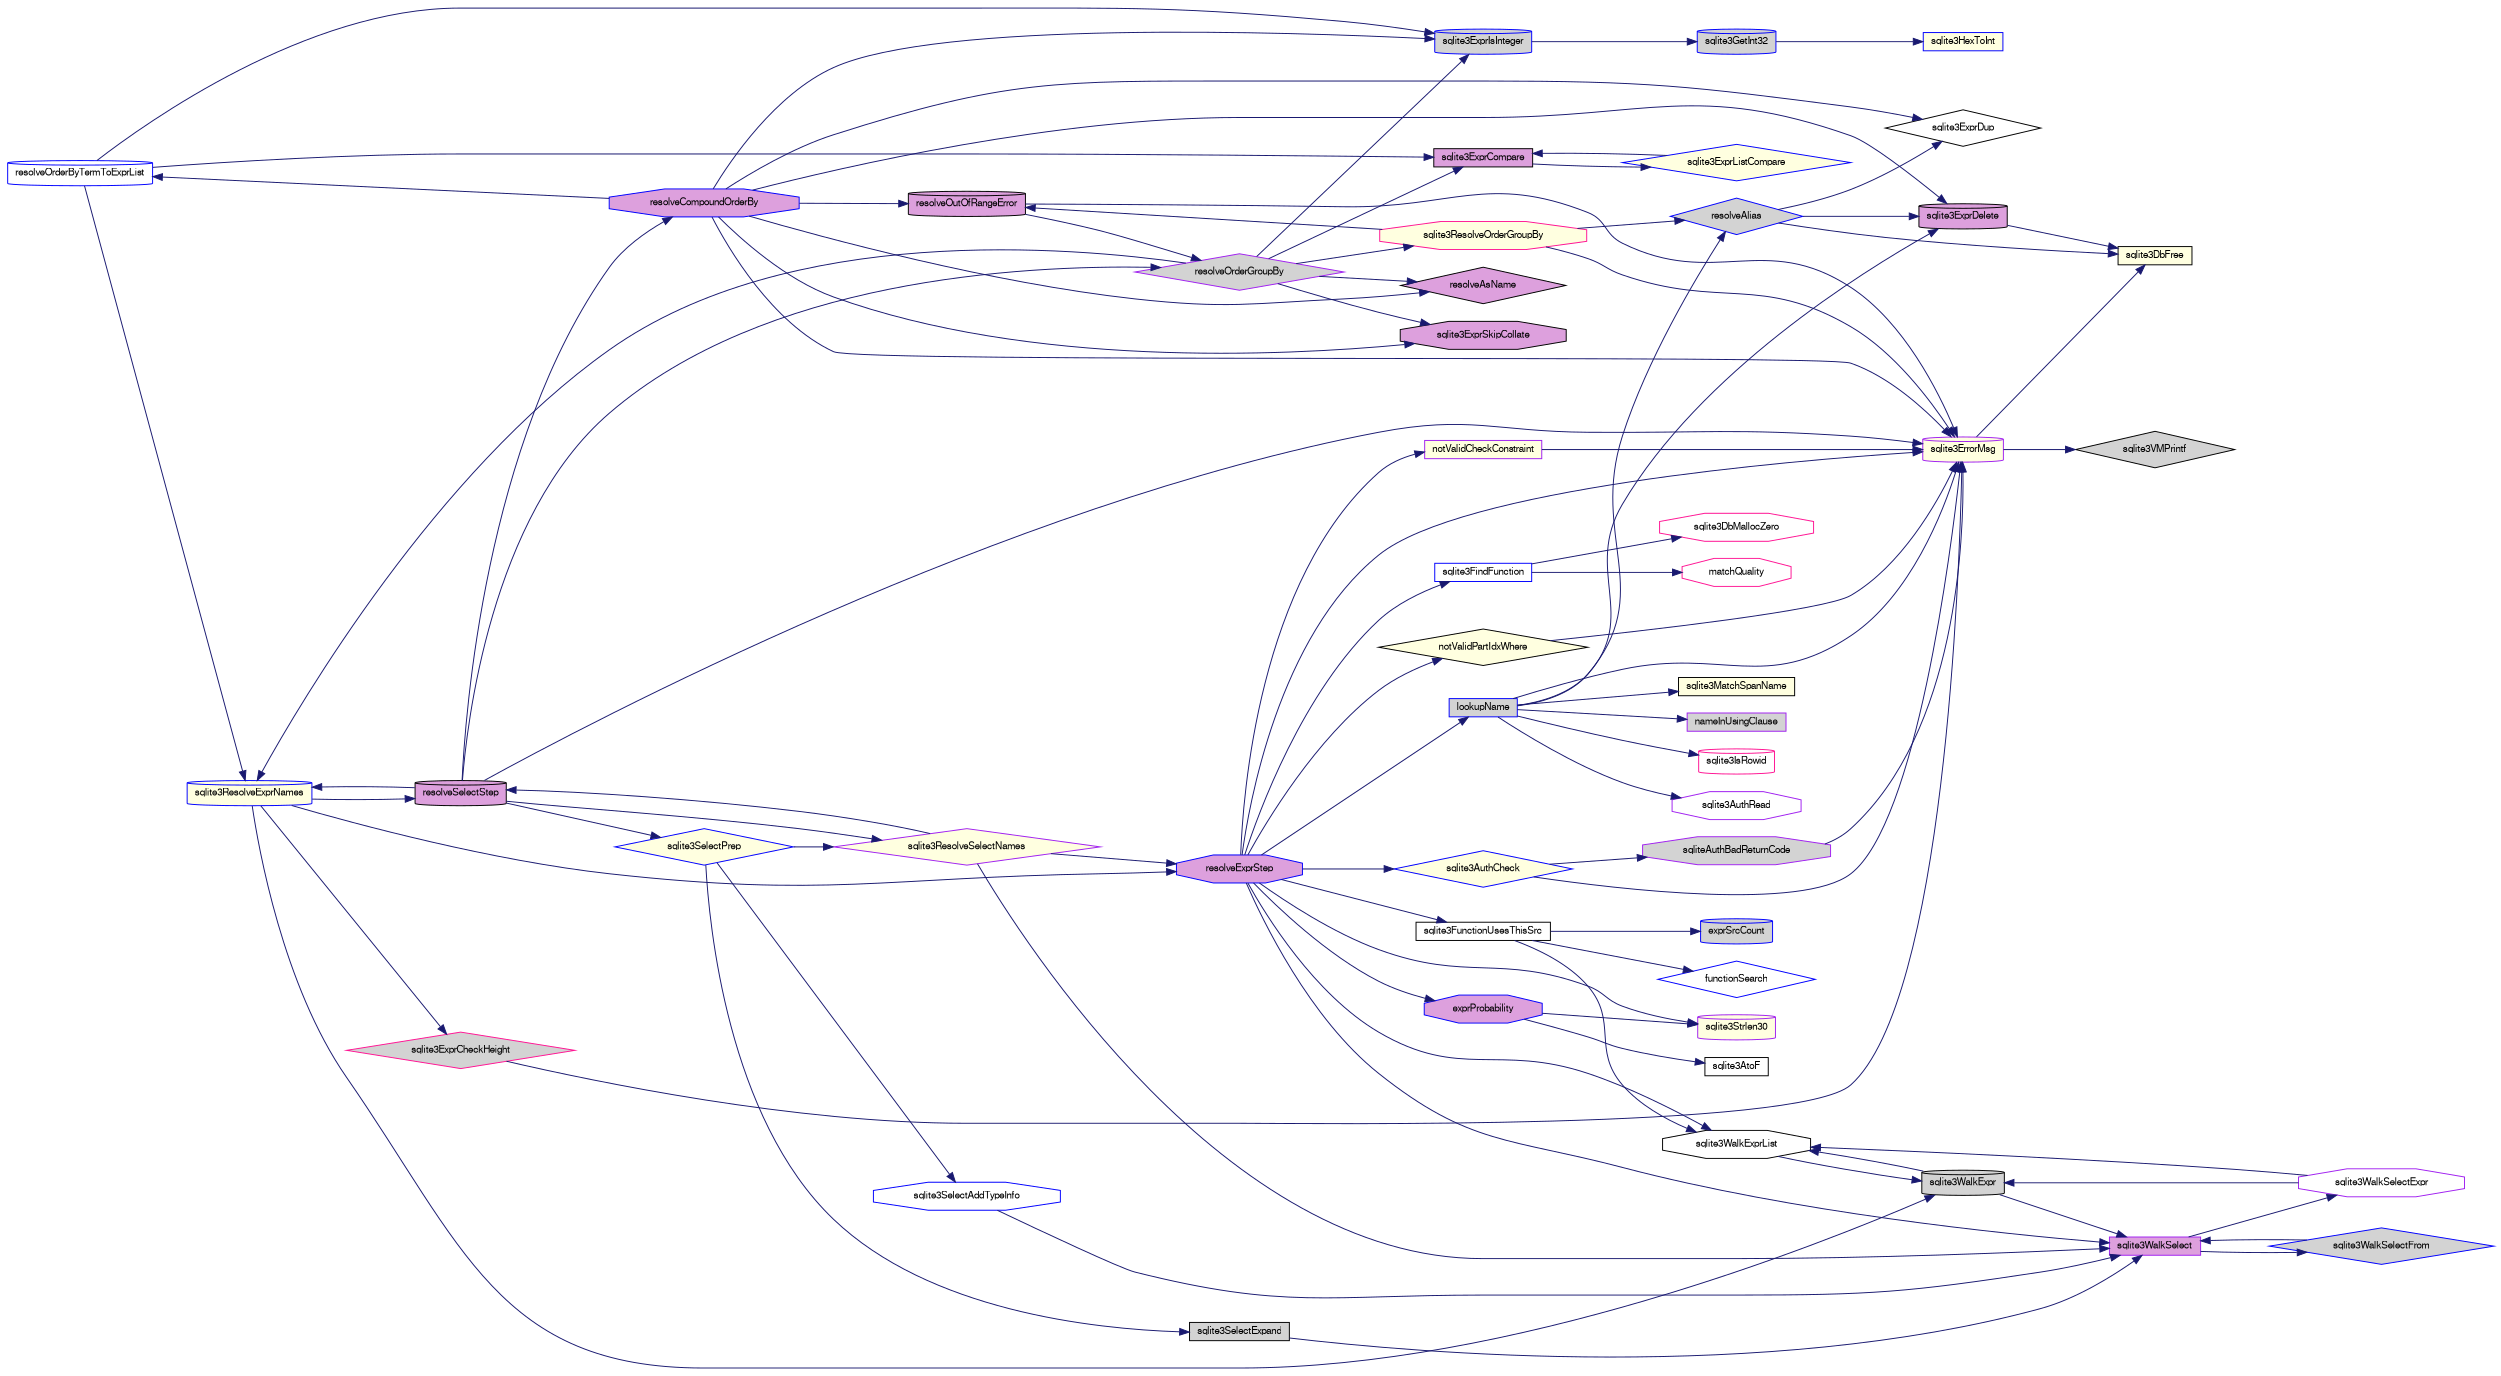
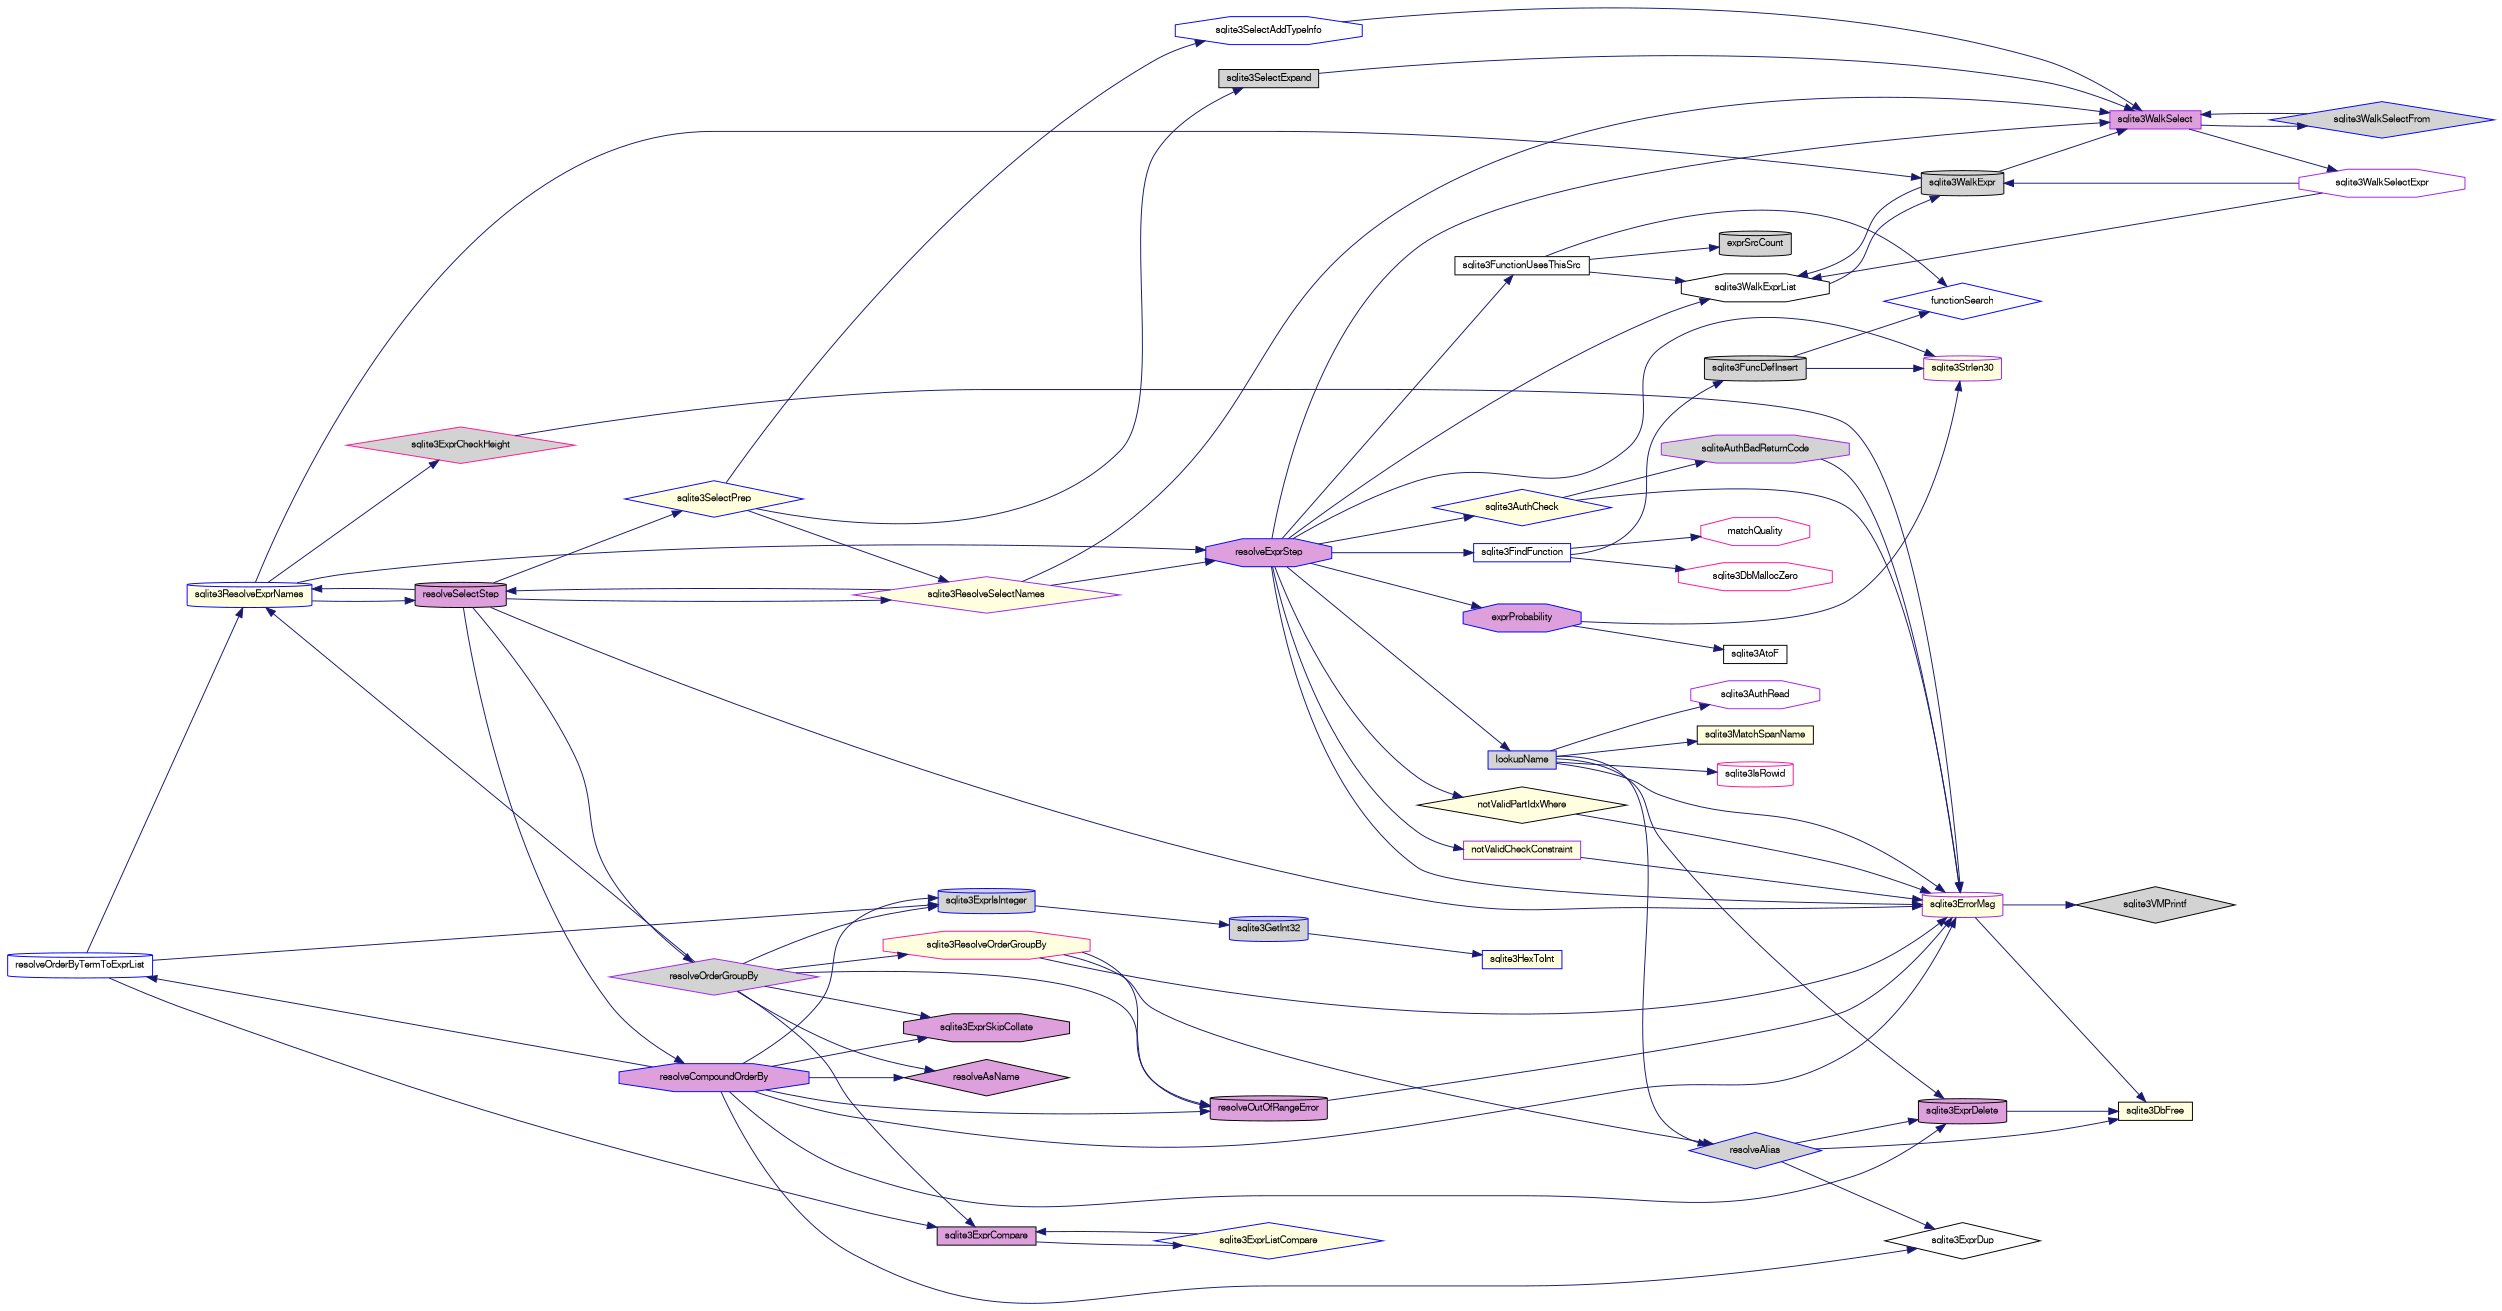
(1109, 233) -> (1029, 979)
none -> (1755, 368)
(1737, 722) -> none
(1737, 931) -> (1755, 244)
